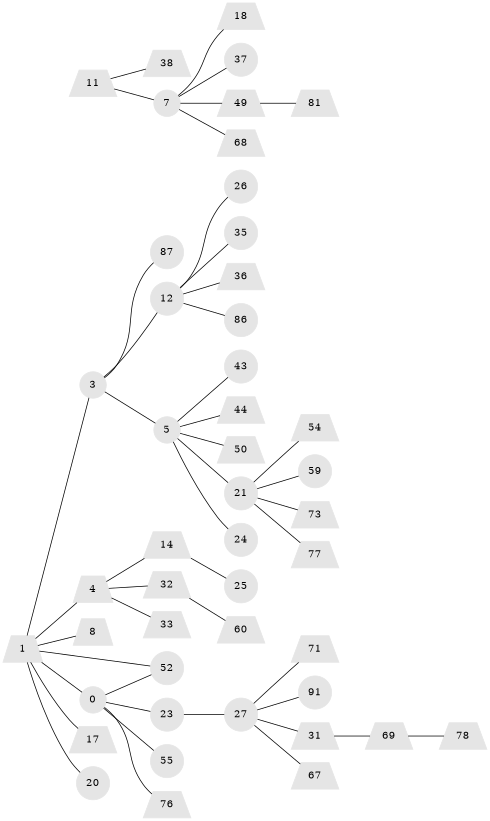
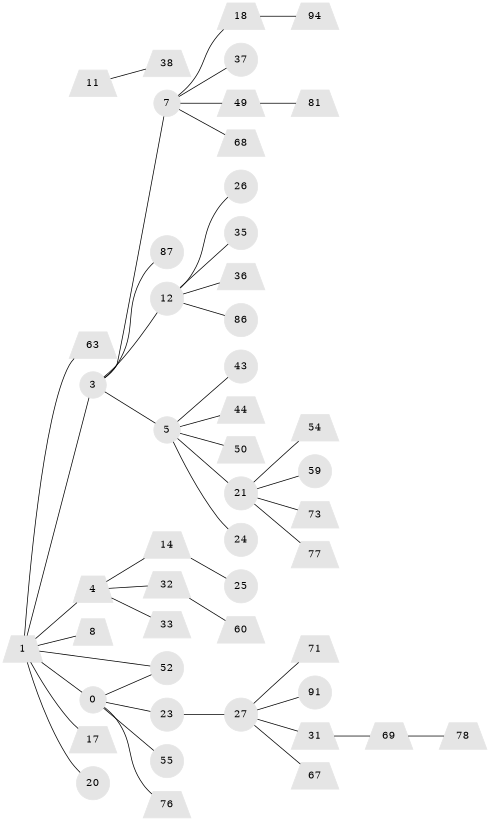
none -> (315, 16)
(134, 94) -> (139, 250)
none -> (93, 345)
